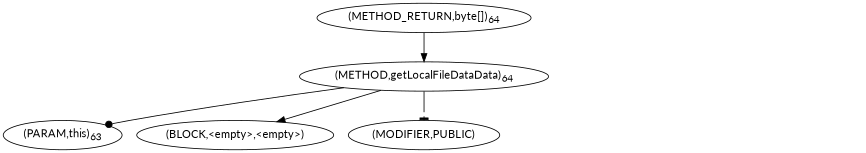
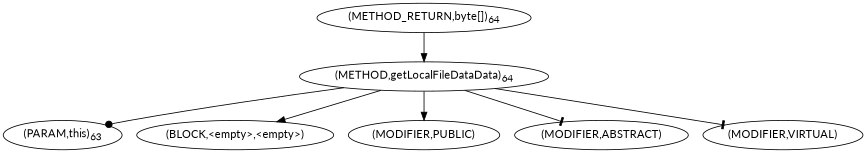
(424, 102) -> (424, 102)
none -> (601, 135)
none -> (783, 135)
